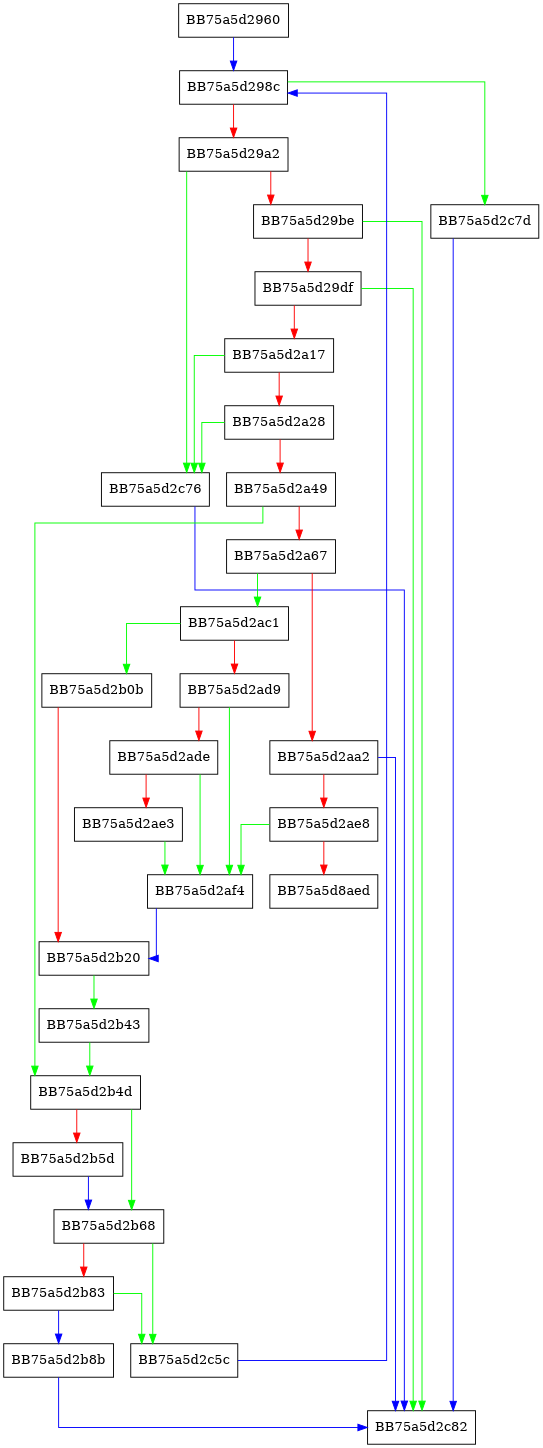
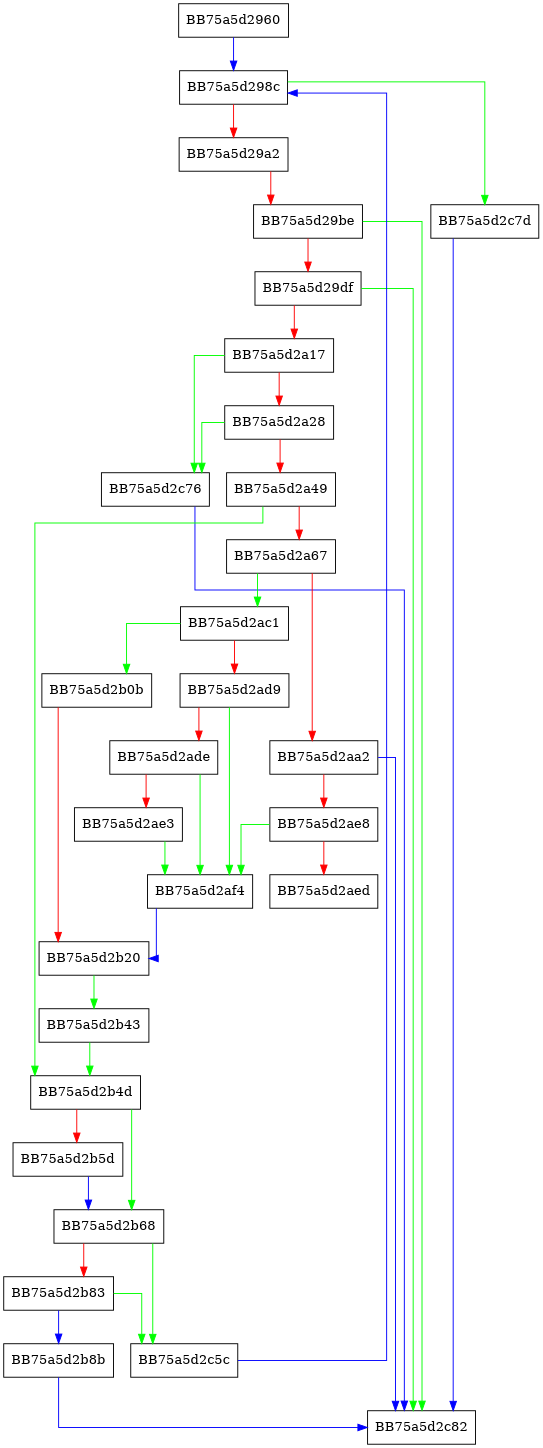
(187, 317) -> none
(324, 891) -> (324, 891)
